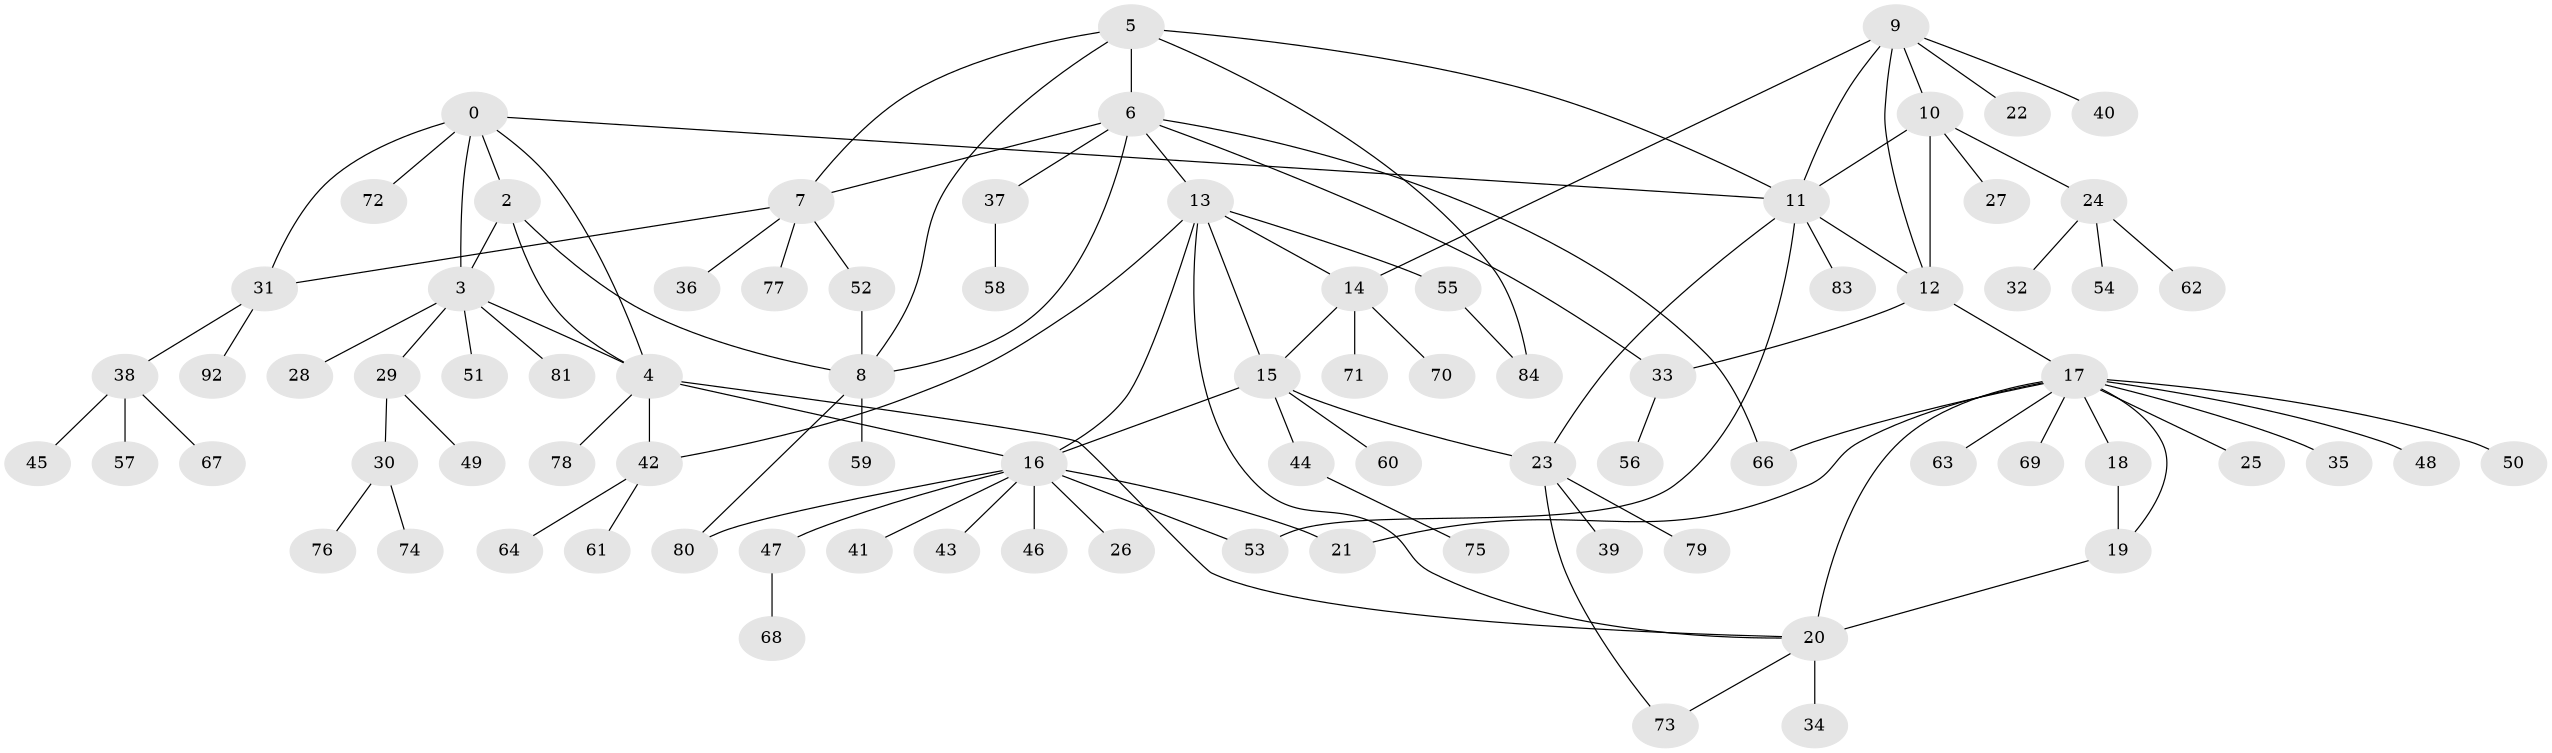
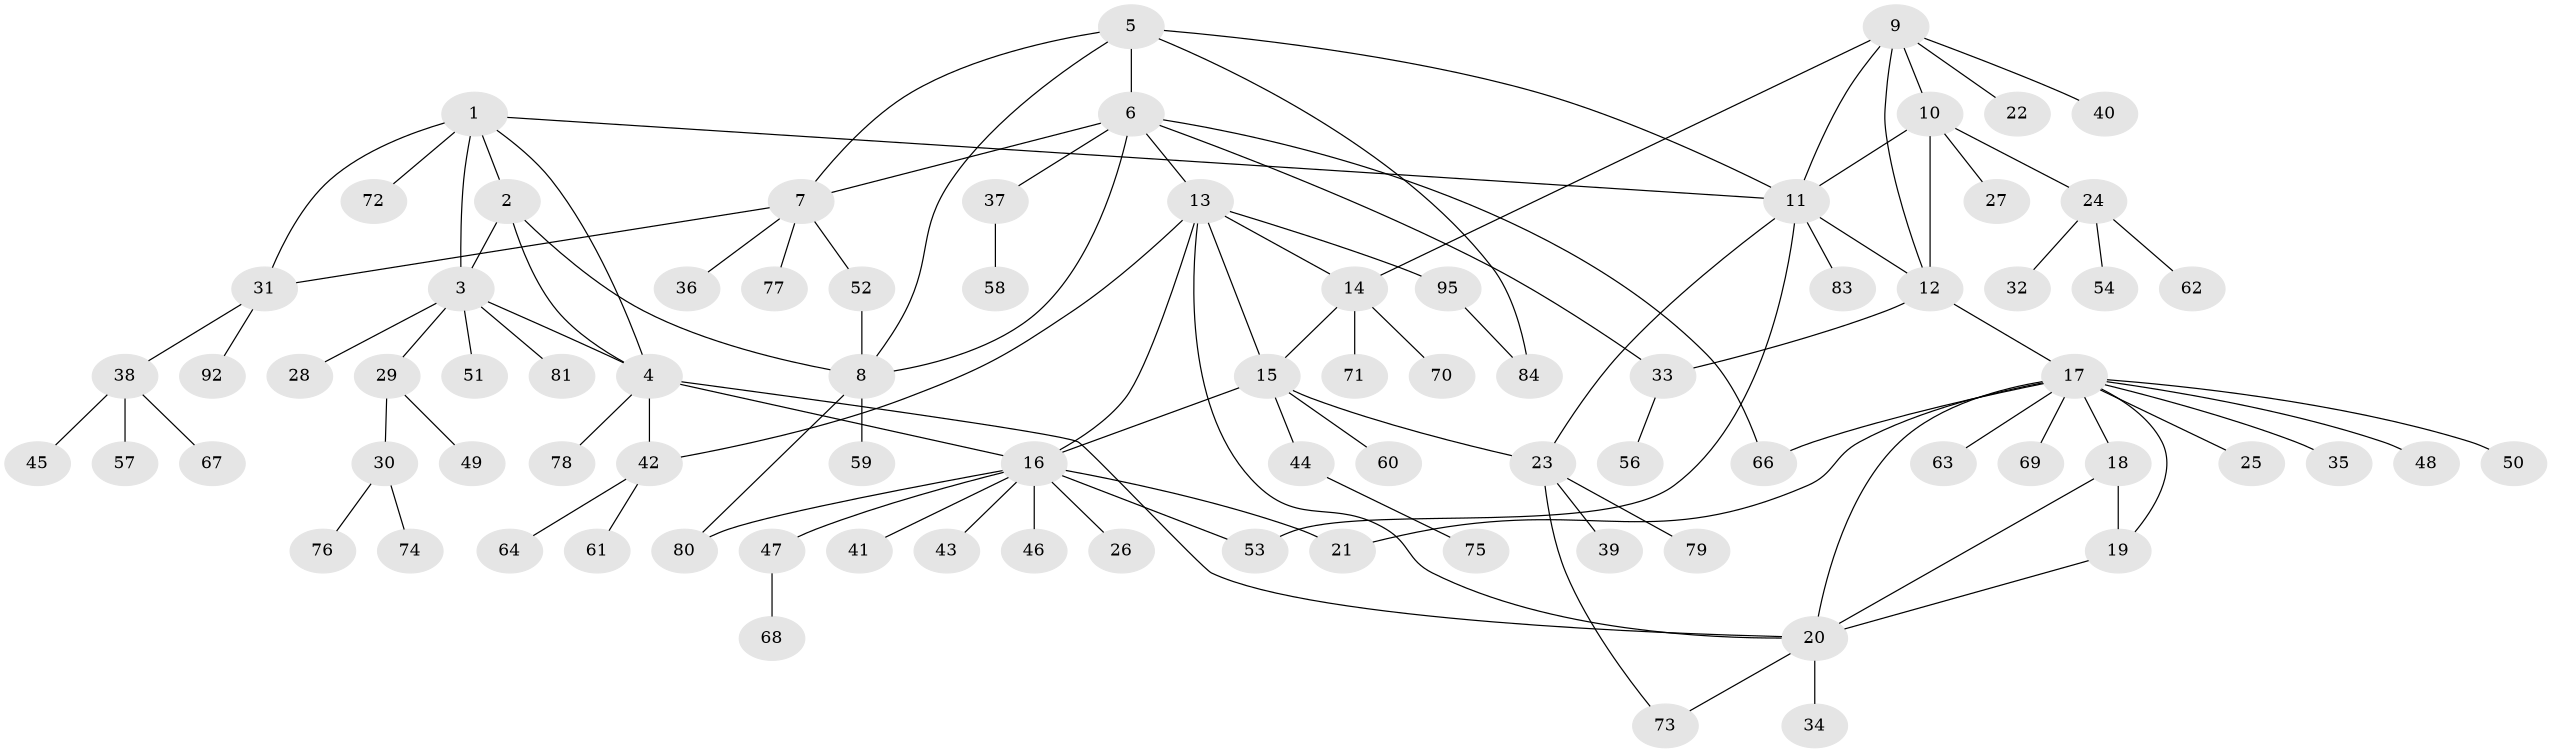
(475, 114) -> (475, 114)
(1448, 289) -> (1448, 289)
none -> (1967, 551)
